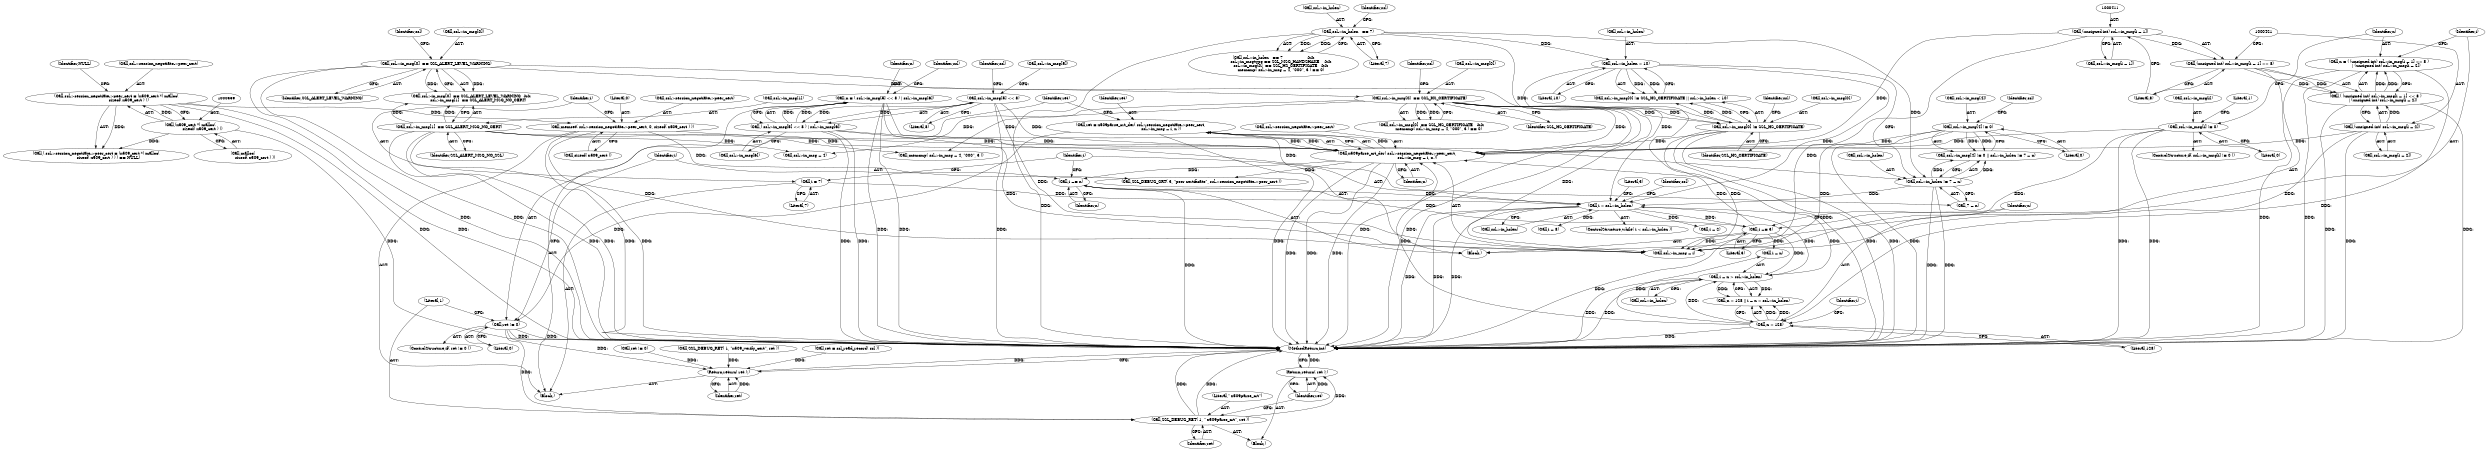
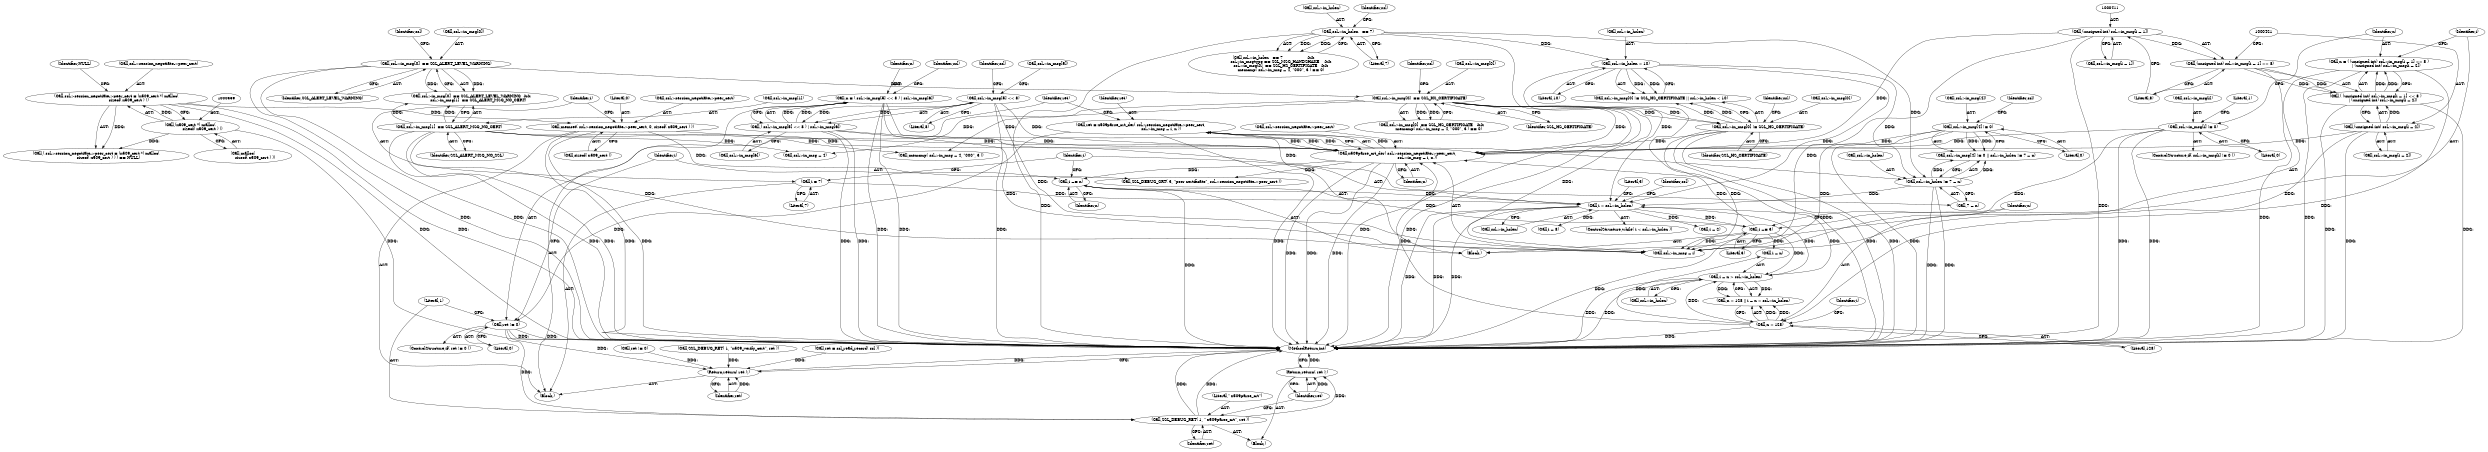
(1151, 89) -> none
(1891, 127) -> (1891, 127)
(1331, 142) -> (1331, 142)
none -> (1950, 339)
